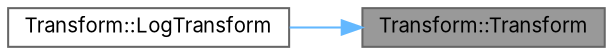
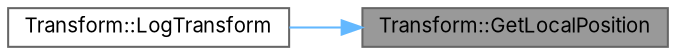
(484, 27) -> (515, 27)
